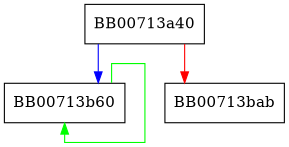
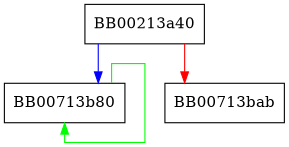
(145, 24) -> (145, 24)
(65, 103) -> (65, 103)
